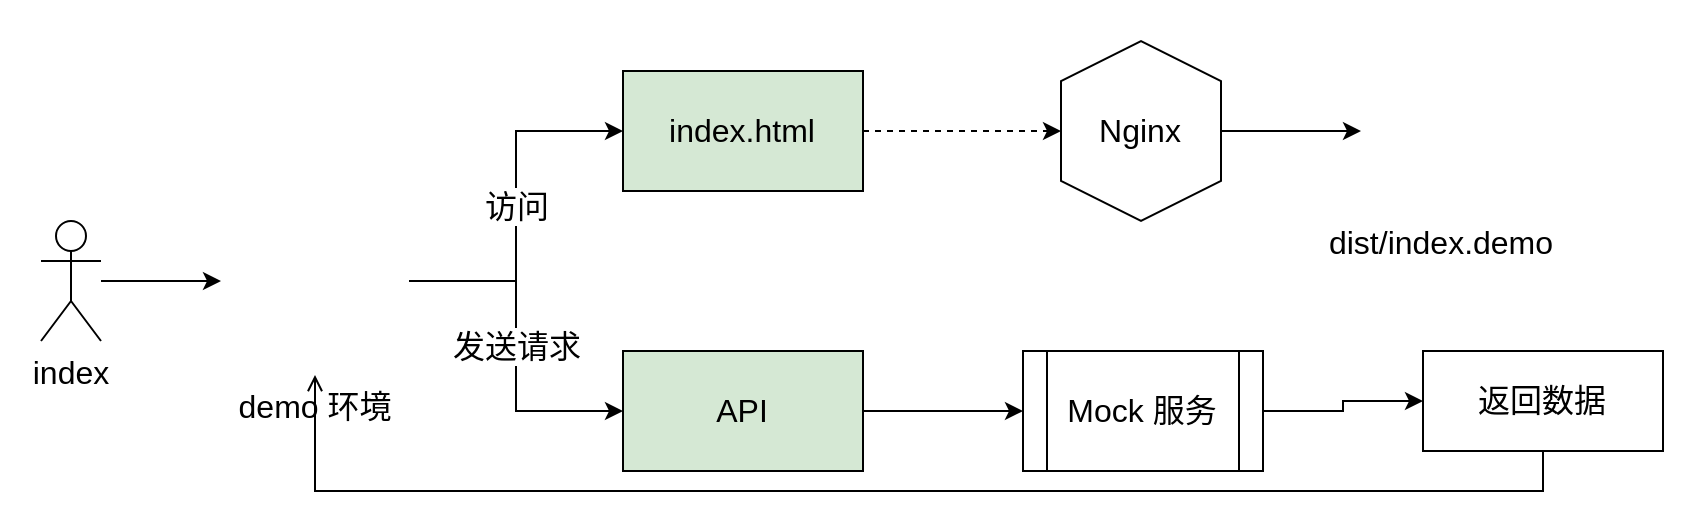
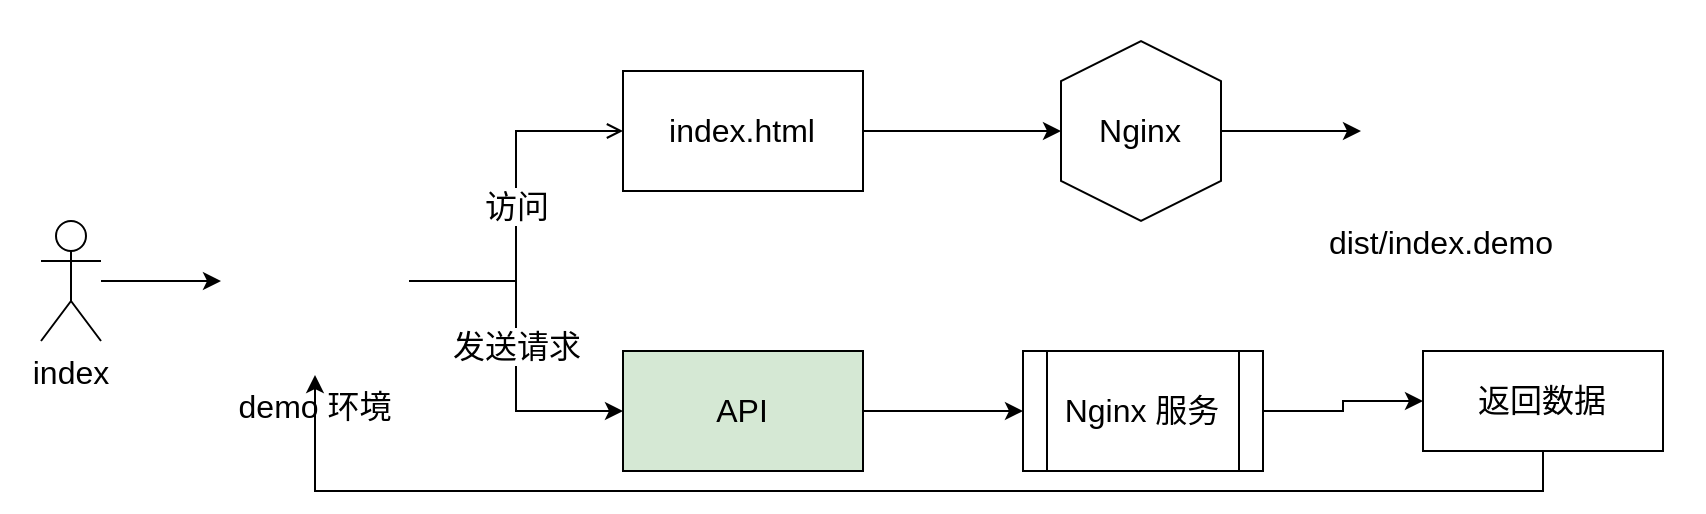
(608, 131) -> (610, 131)
(743, 131) -> (743, 131)
(955, 131) -> (955, 131)
(315, 387) -> (315, 390)
(1143, 411) -> (1143, 411)
